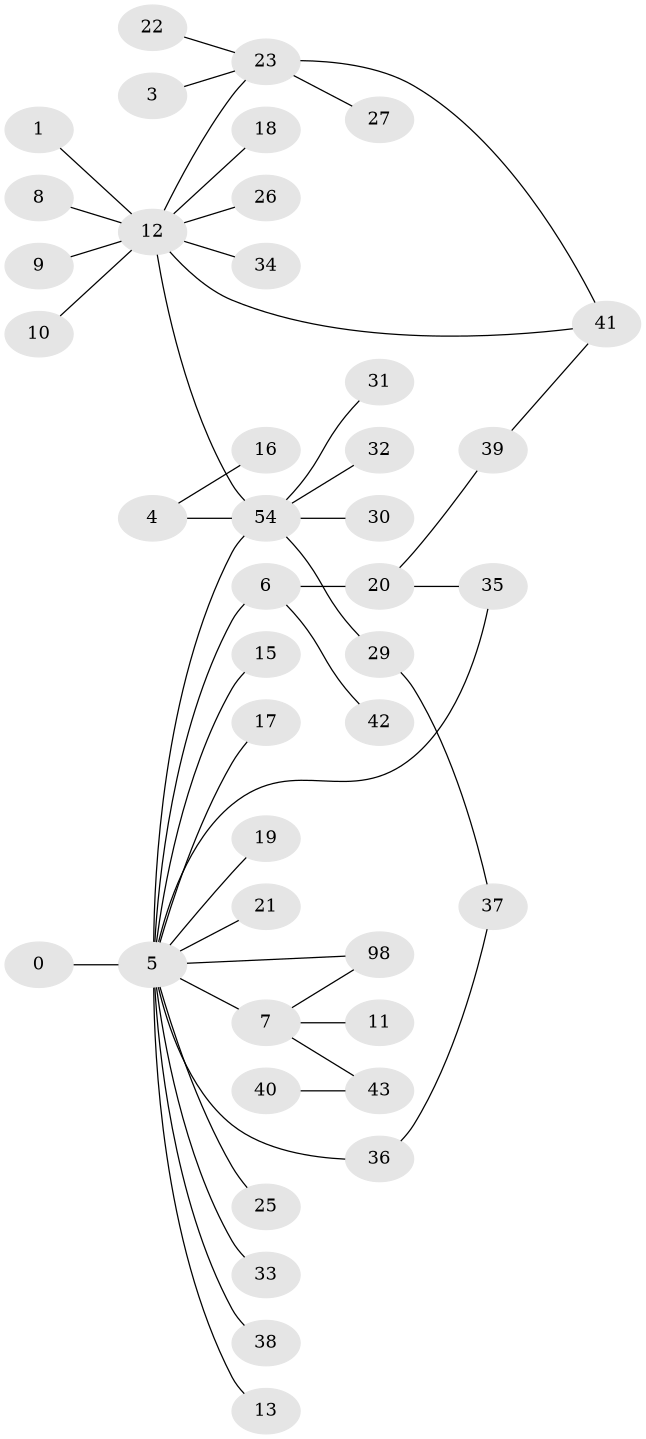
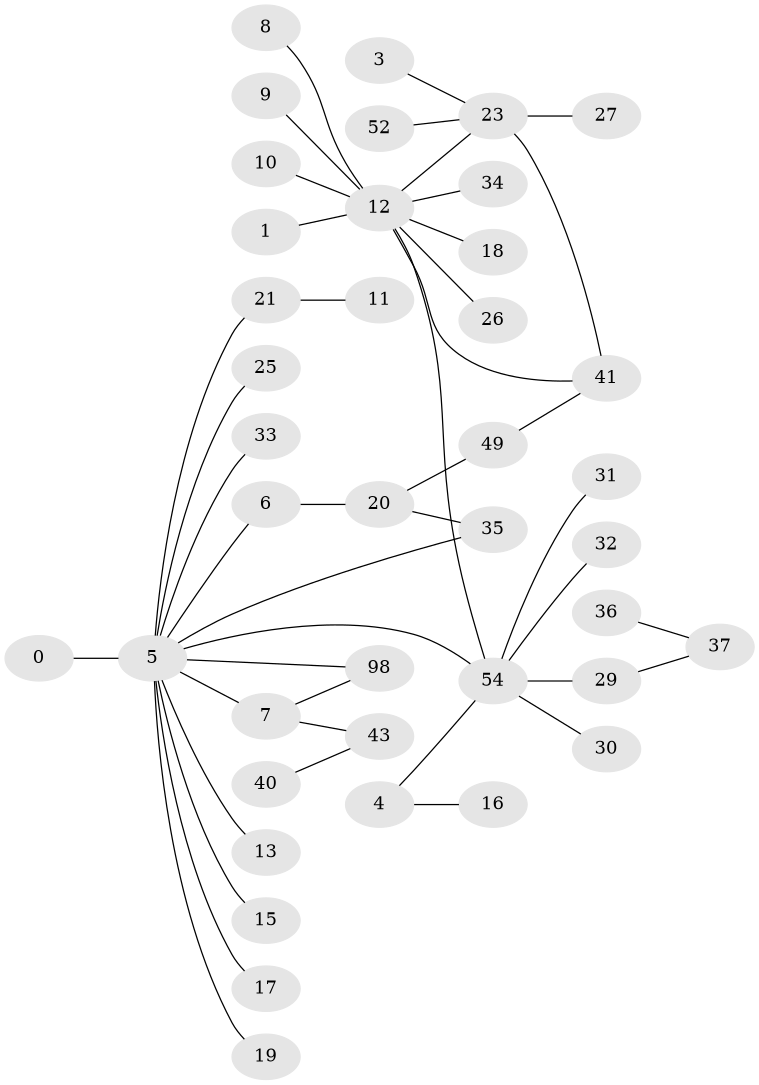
(153, 28) -> (380, 129)
(493, 450) -> (493, 445)
(380, 723) -> none
(323, 1023) -> (323, 300)
(218, 1112) -> none
(266, 1343) -> none
